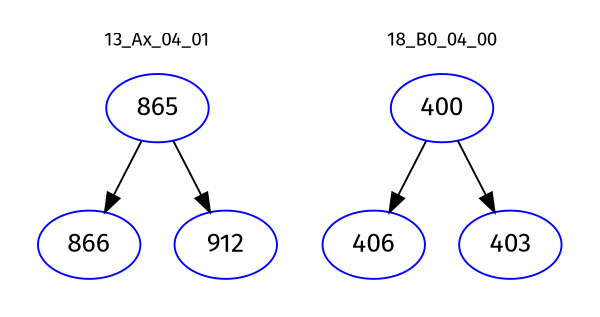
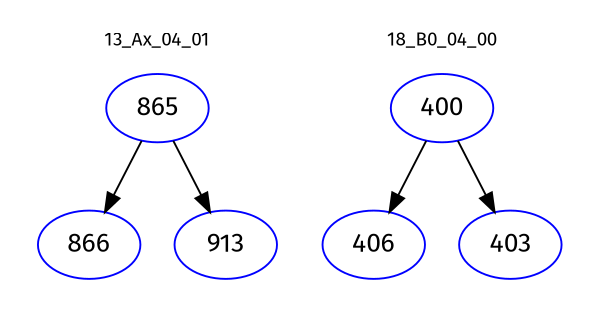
(226, 245) -> (226, 245)
